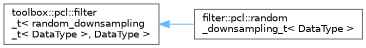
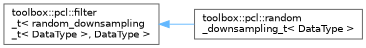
(278, 24) -> (278, 24)
